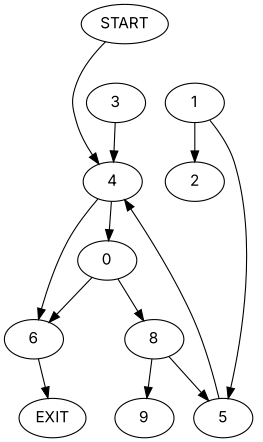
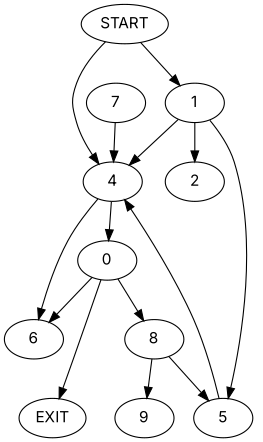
none -> (157, 60)
(116, 103) -> (116, 103)
none -> (158, 138)
(42, 373) -> (82, 334)
